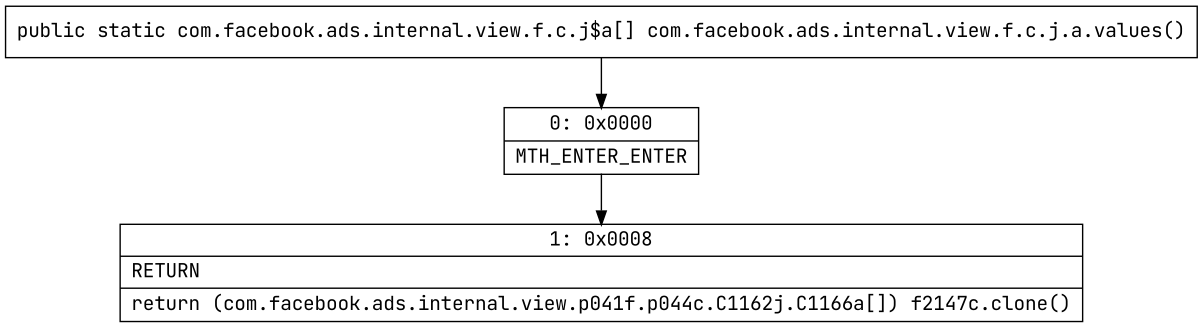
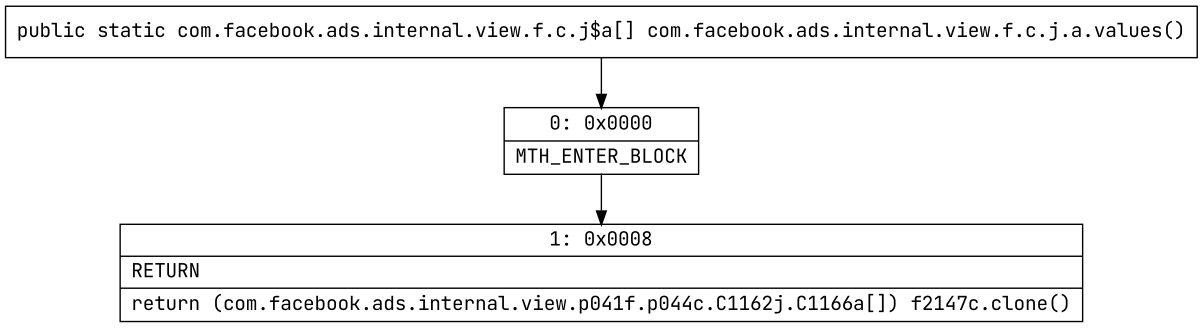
(601, 157) -> (601, 157)
